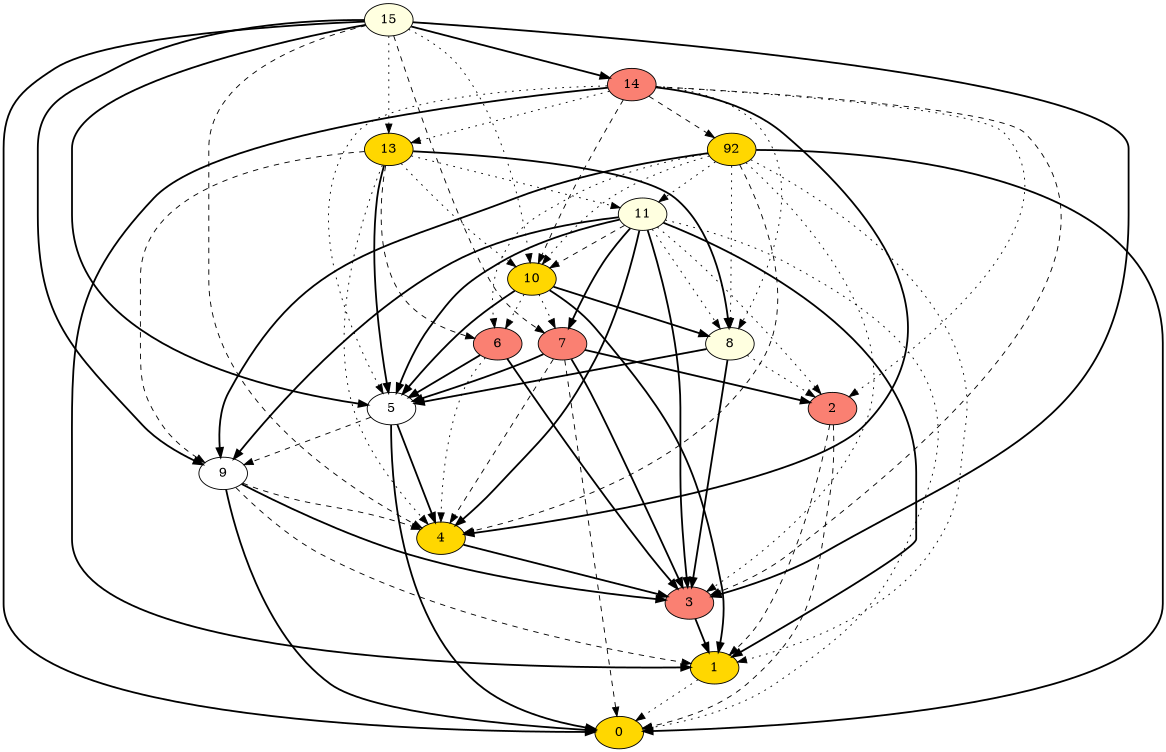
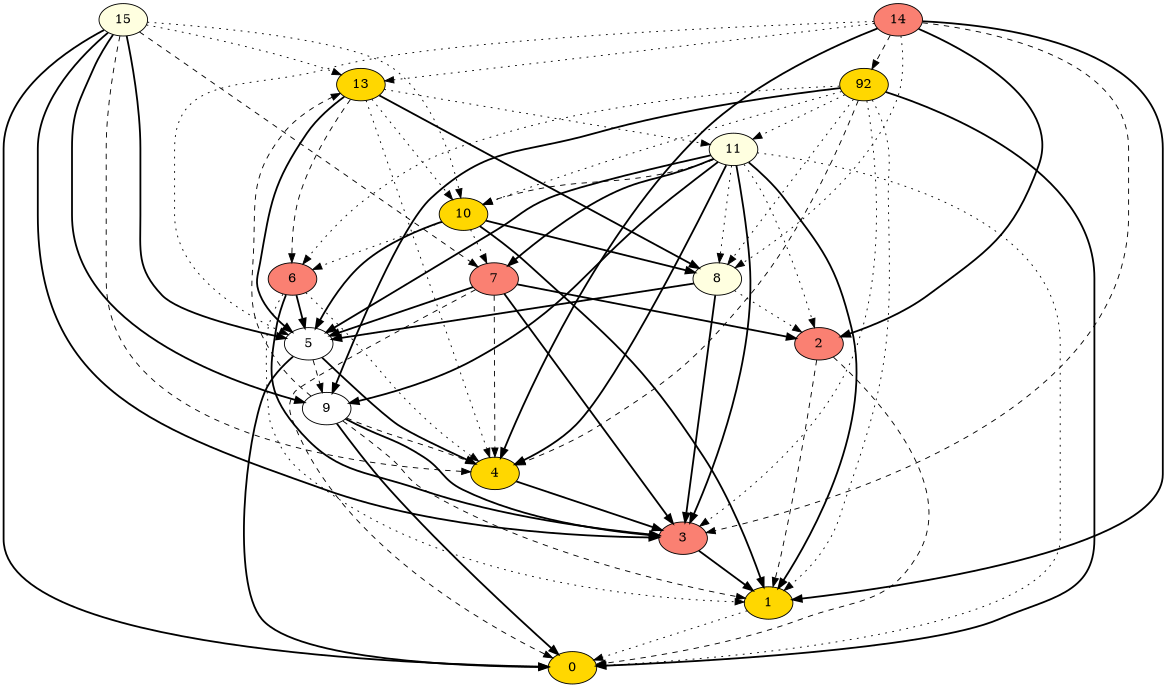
(506, 51) -> none
(994, 128) -> (1026, 195)
(574, 188) -> none
(151, 240) -> (254, 240)
none -> (417, 540)
